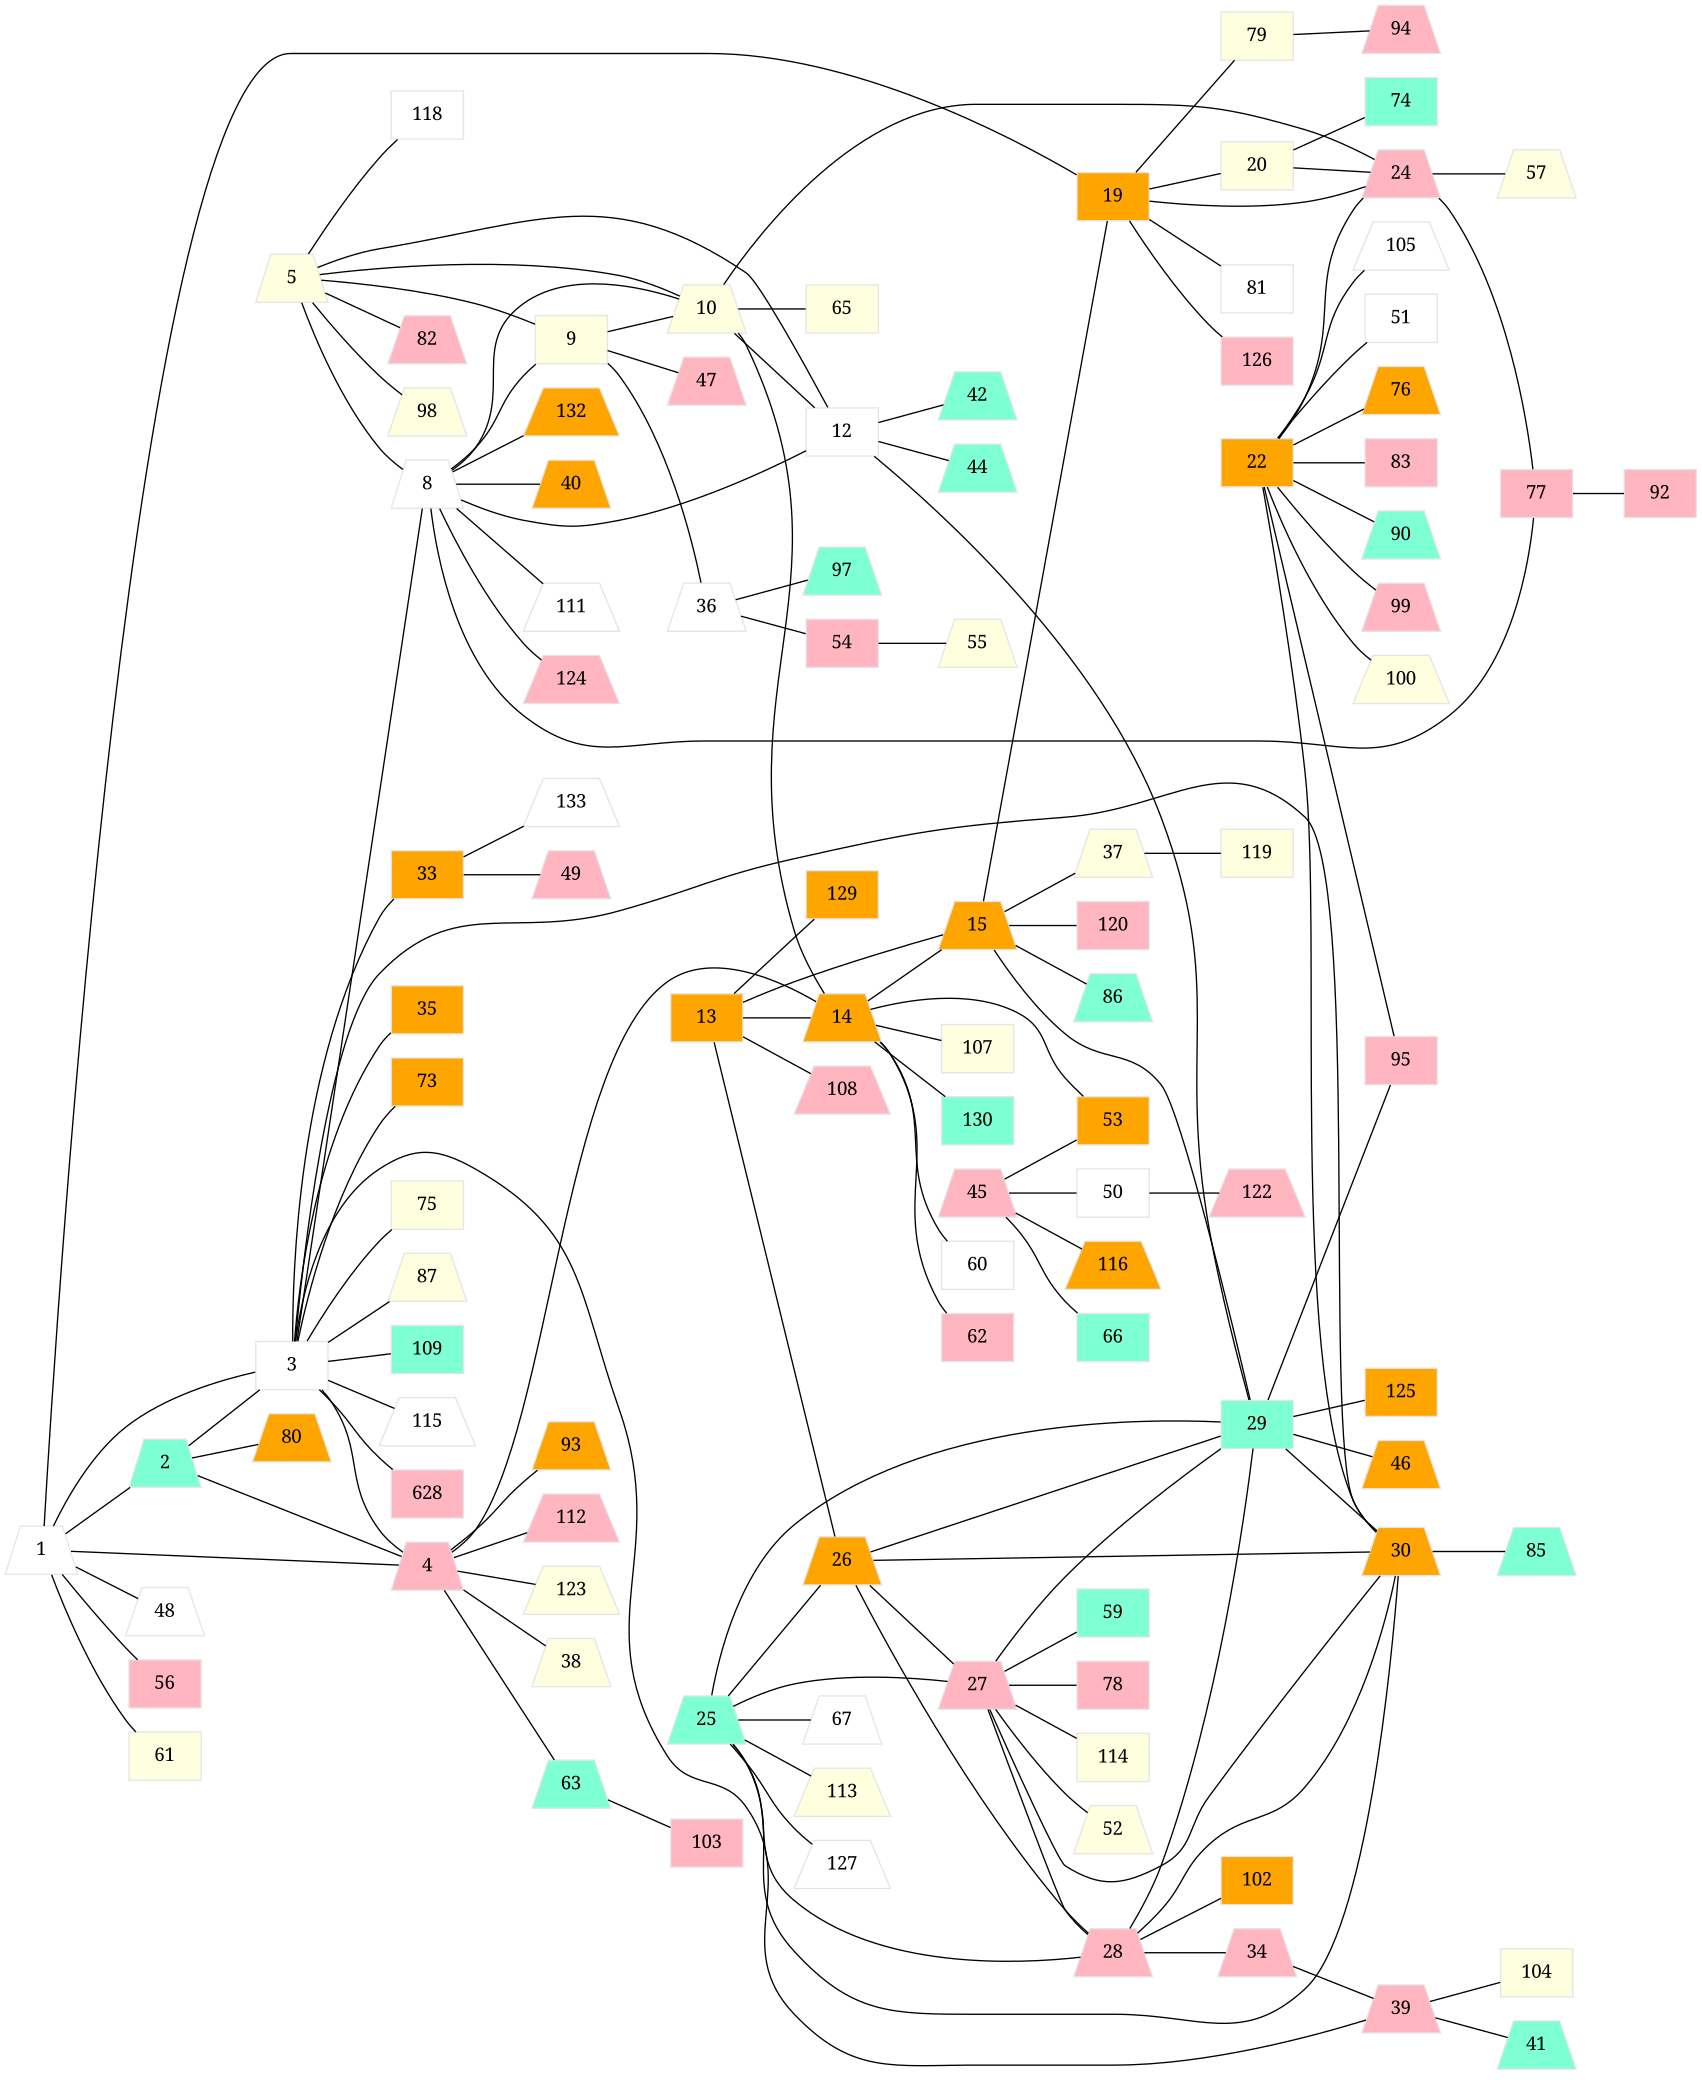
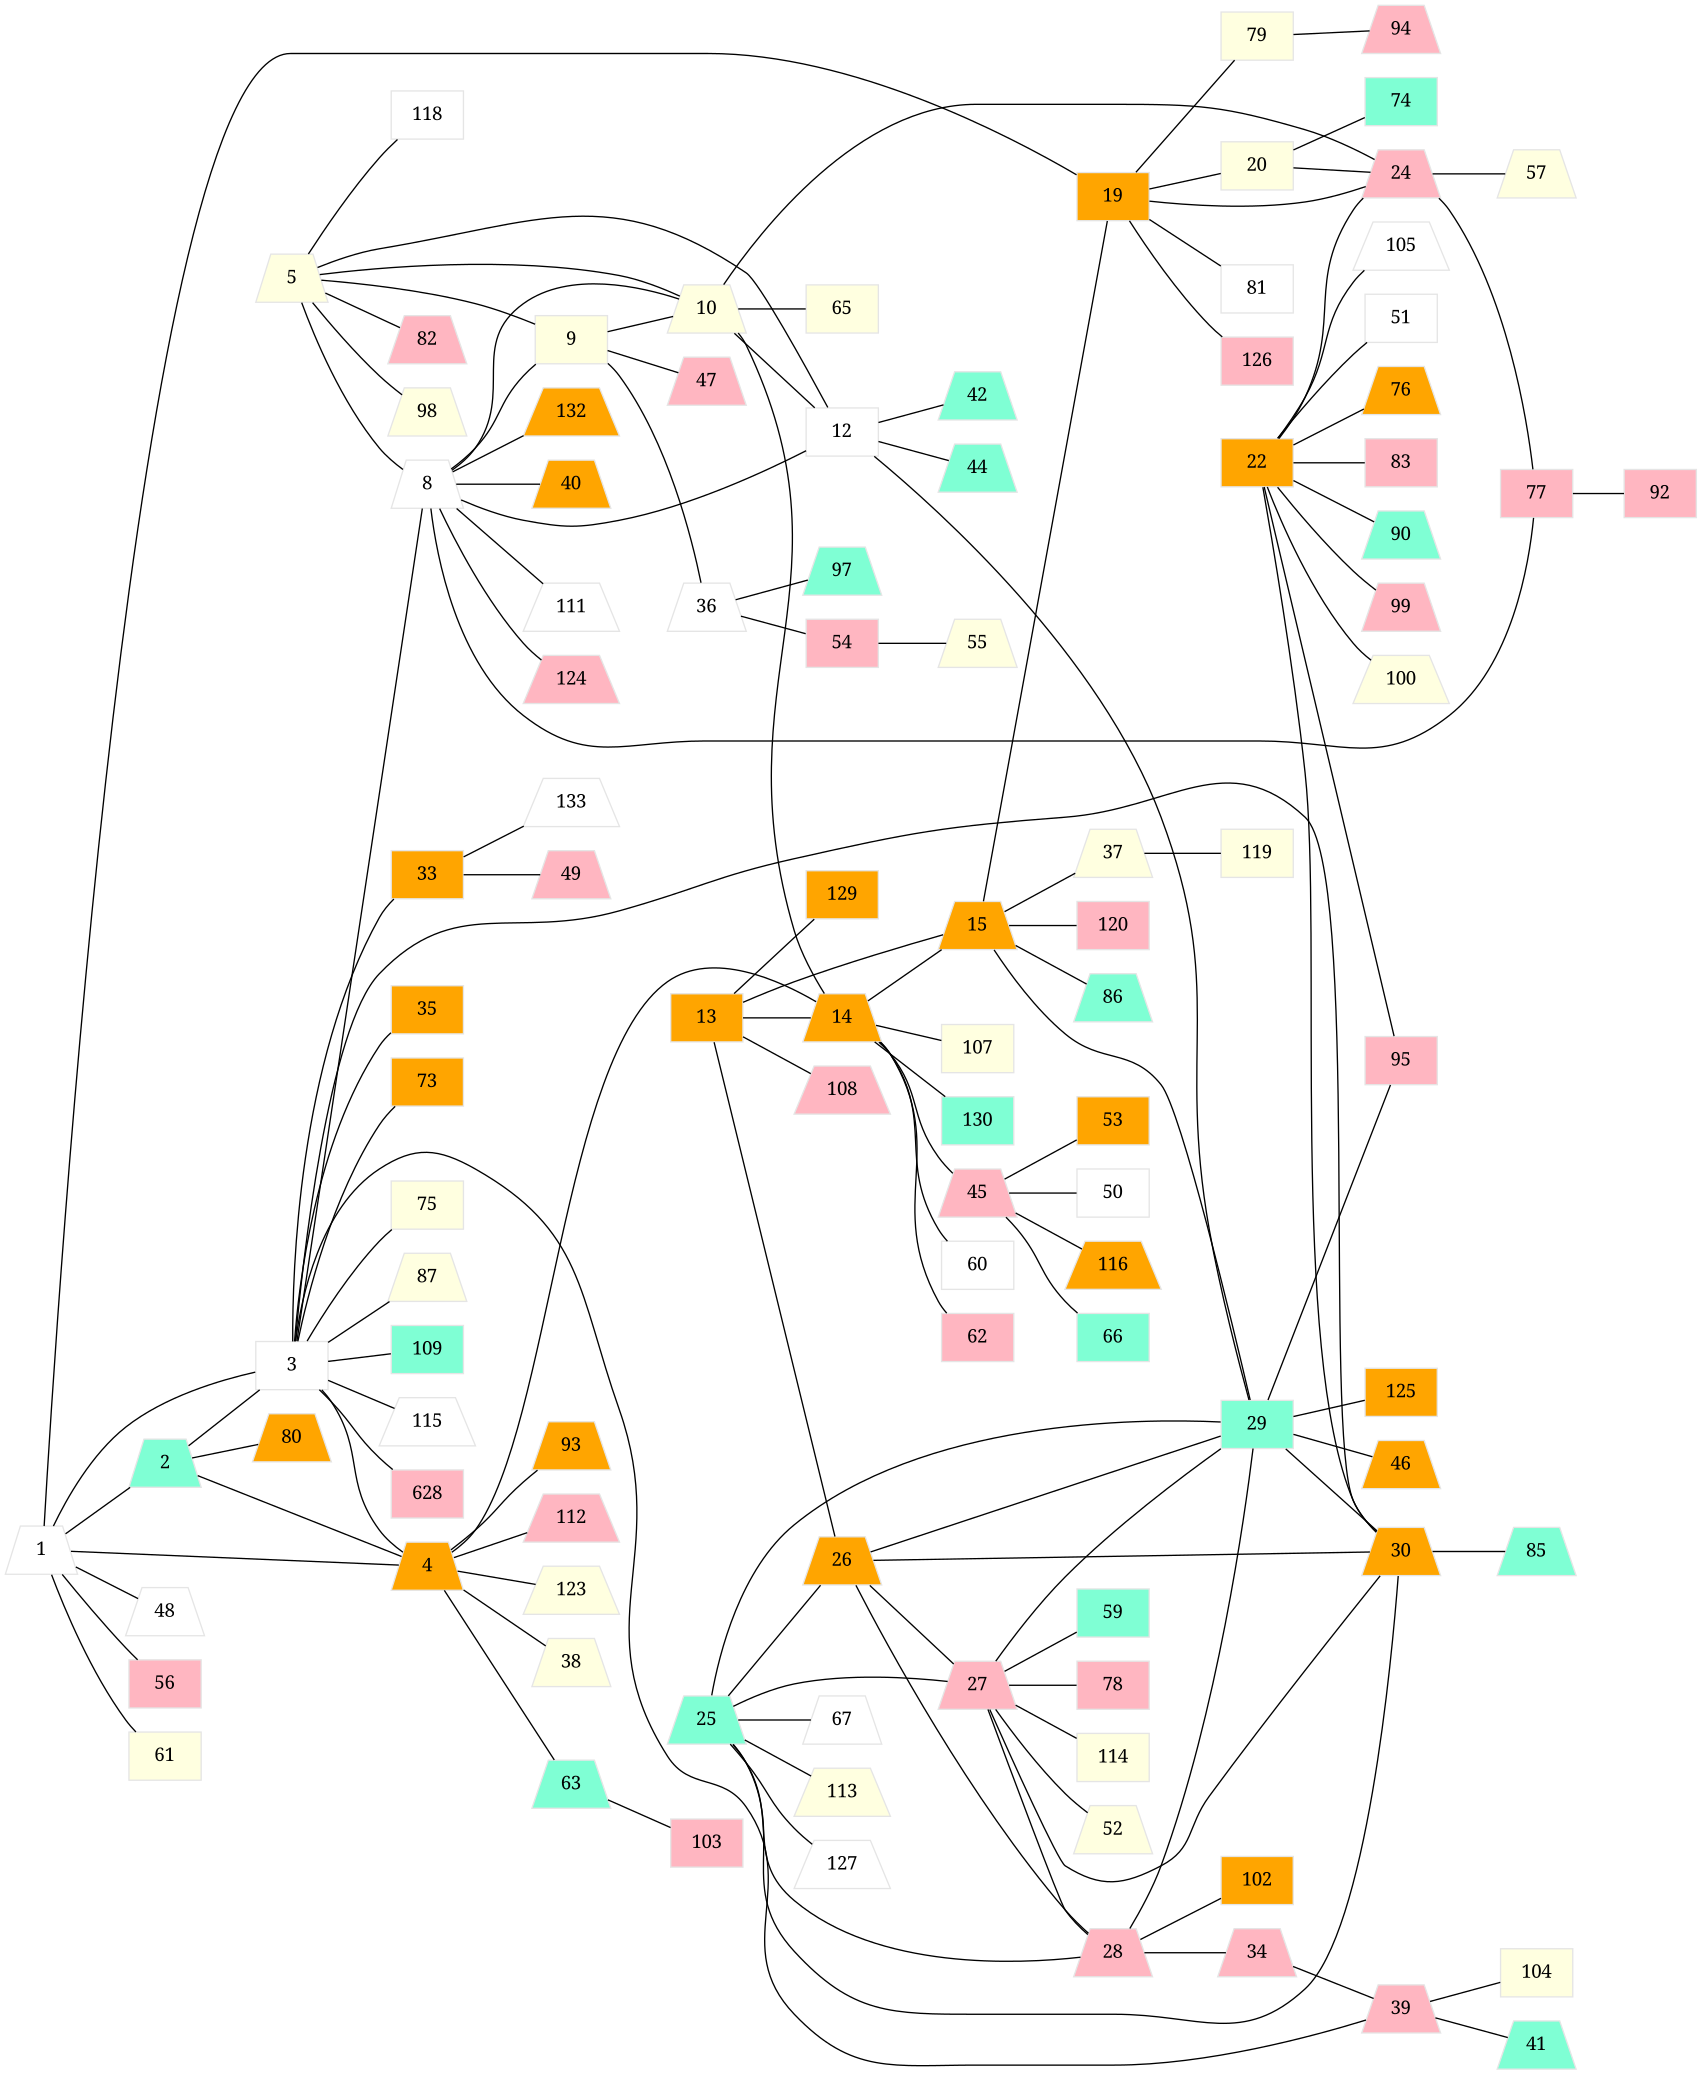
(998, 1005) -> (925, 1133)
(1257, 1193) -> none
(427, 1566) -> (427, 1566)
(1306, 1785) -> none
